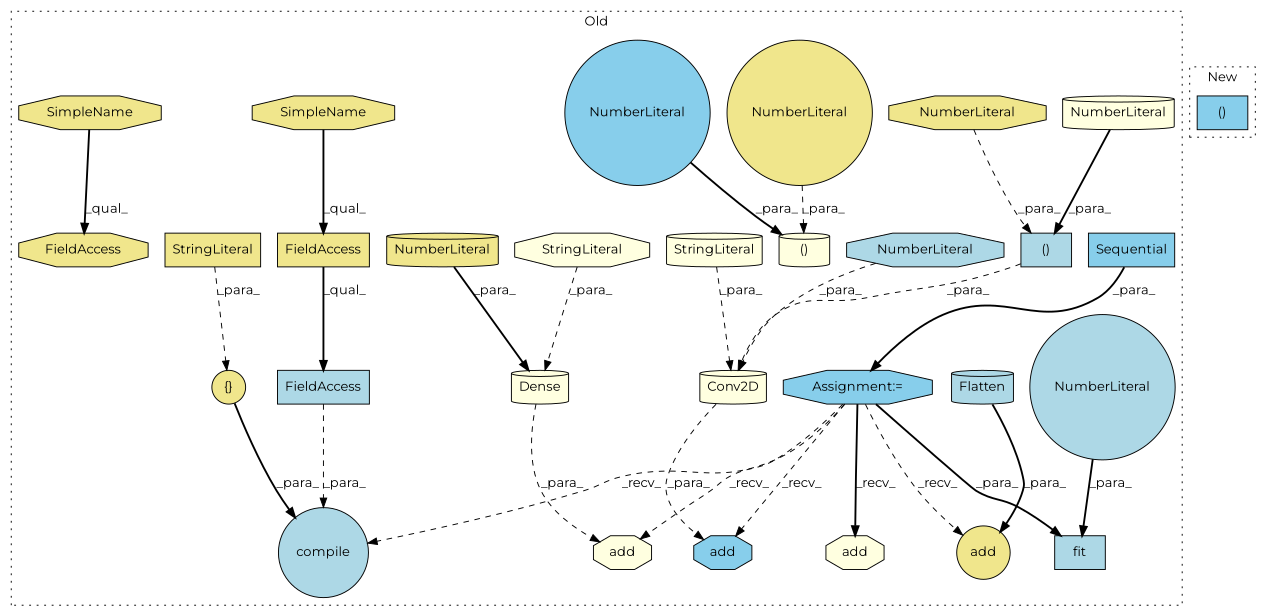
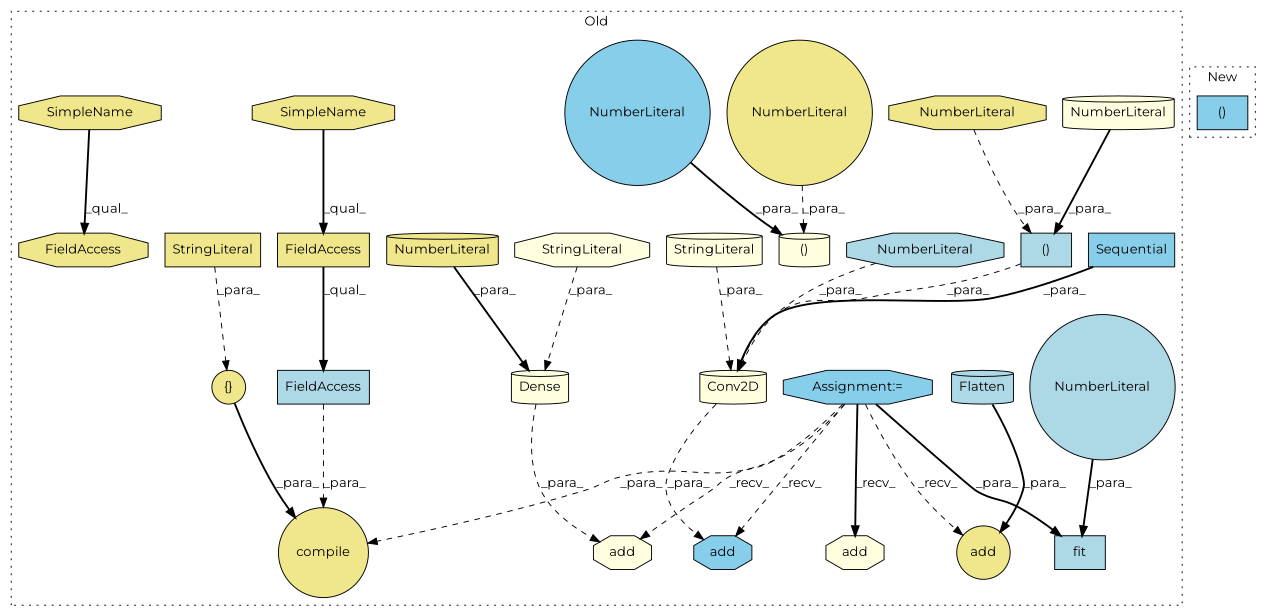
(1001, 306) -> (906, 301)
(642, 484) -> (642, 484)
(323, 553) -> (323, 553)
